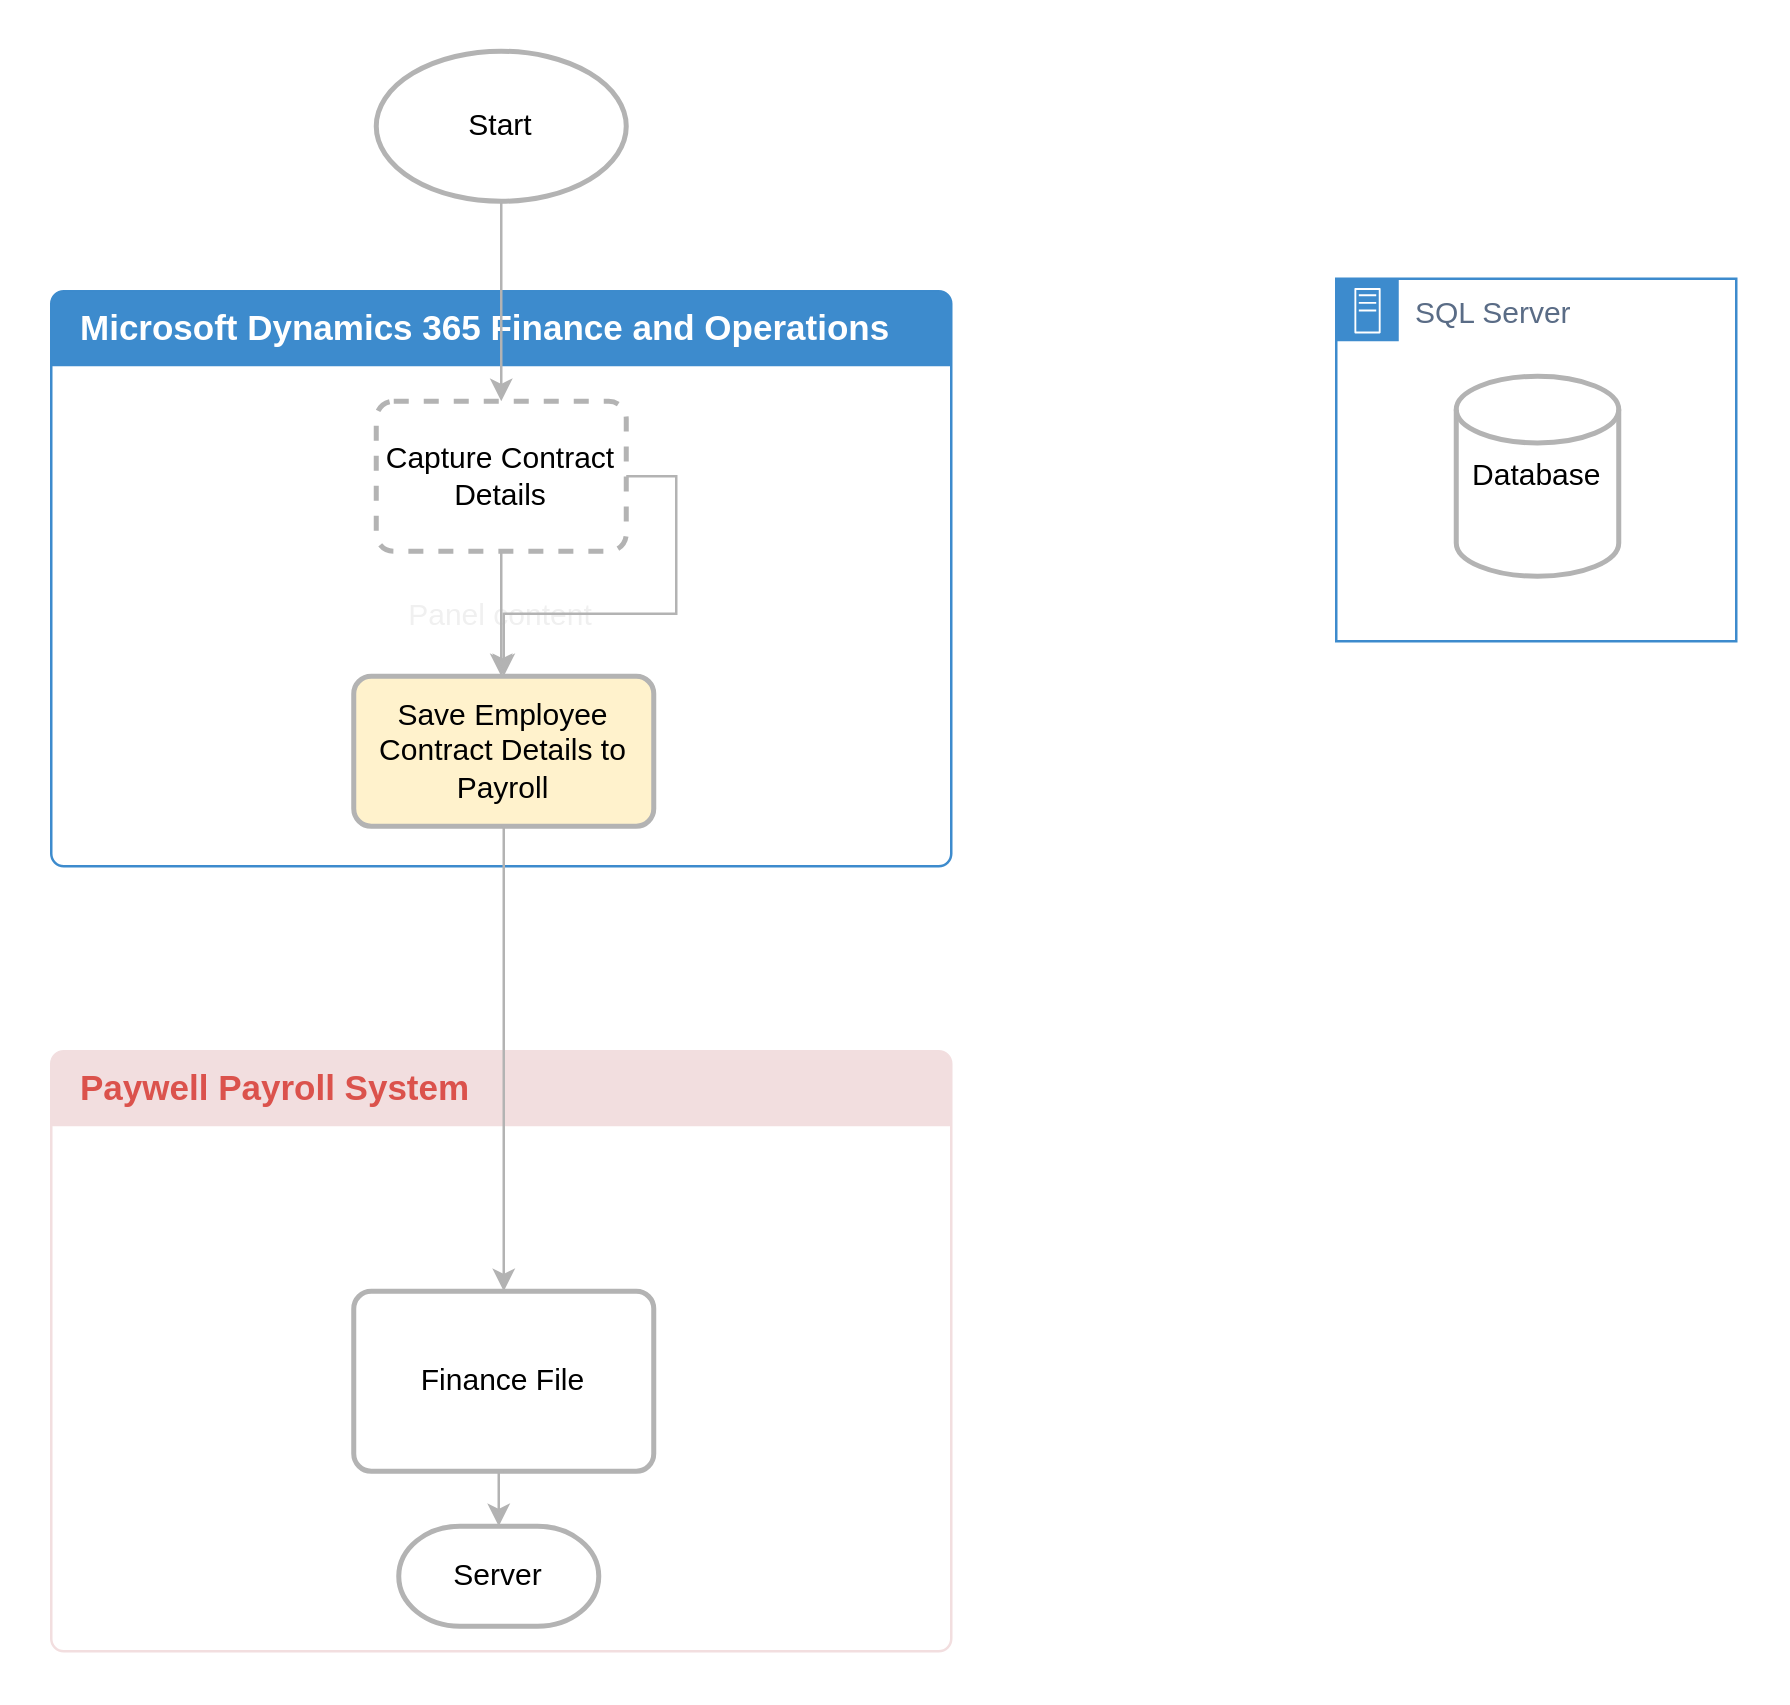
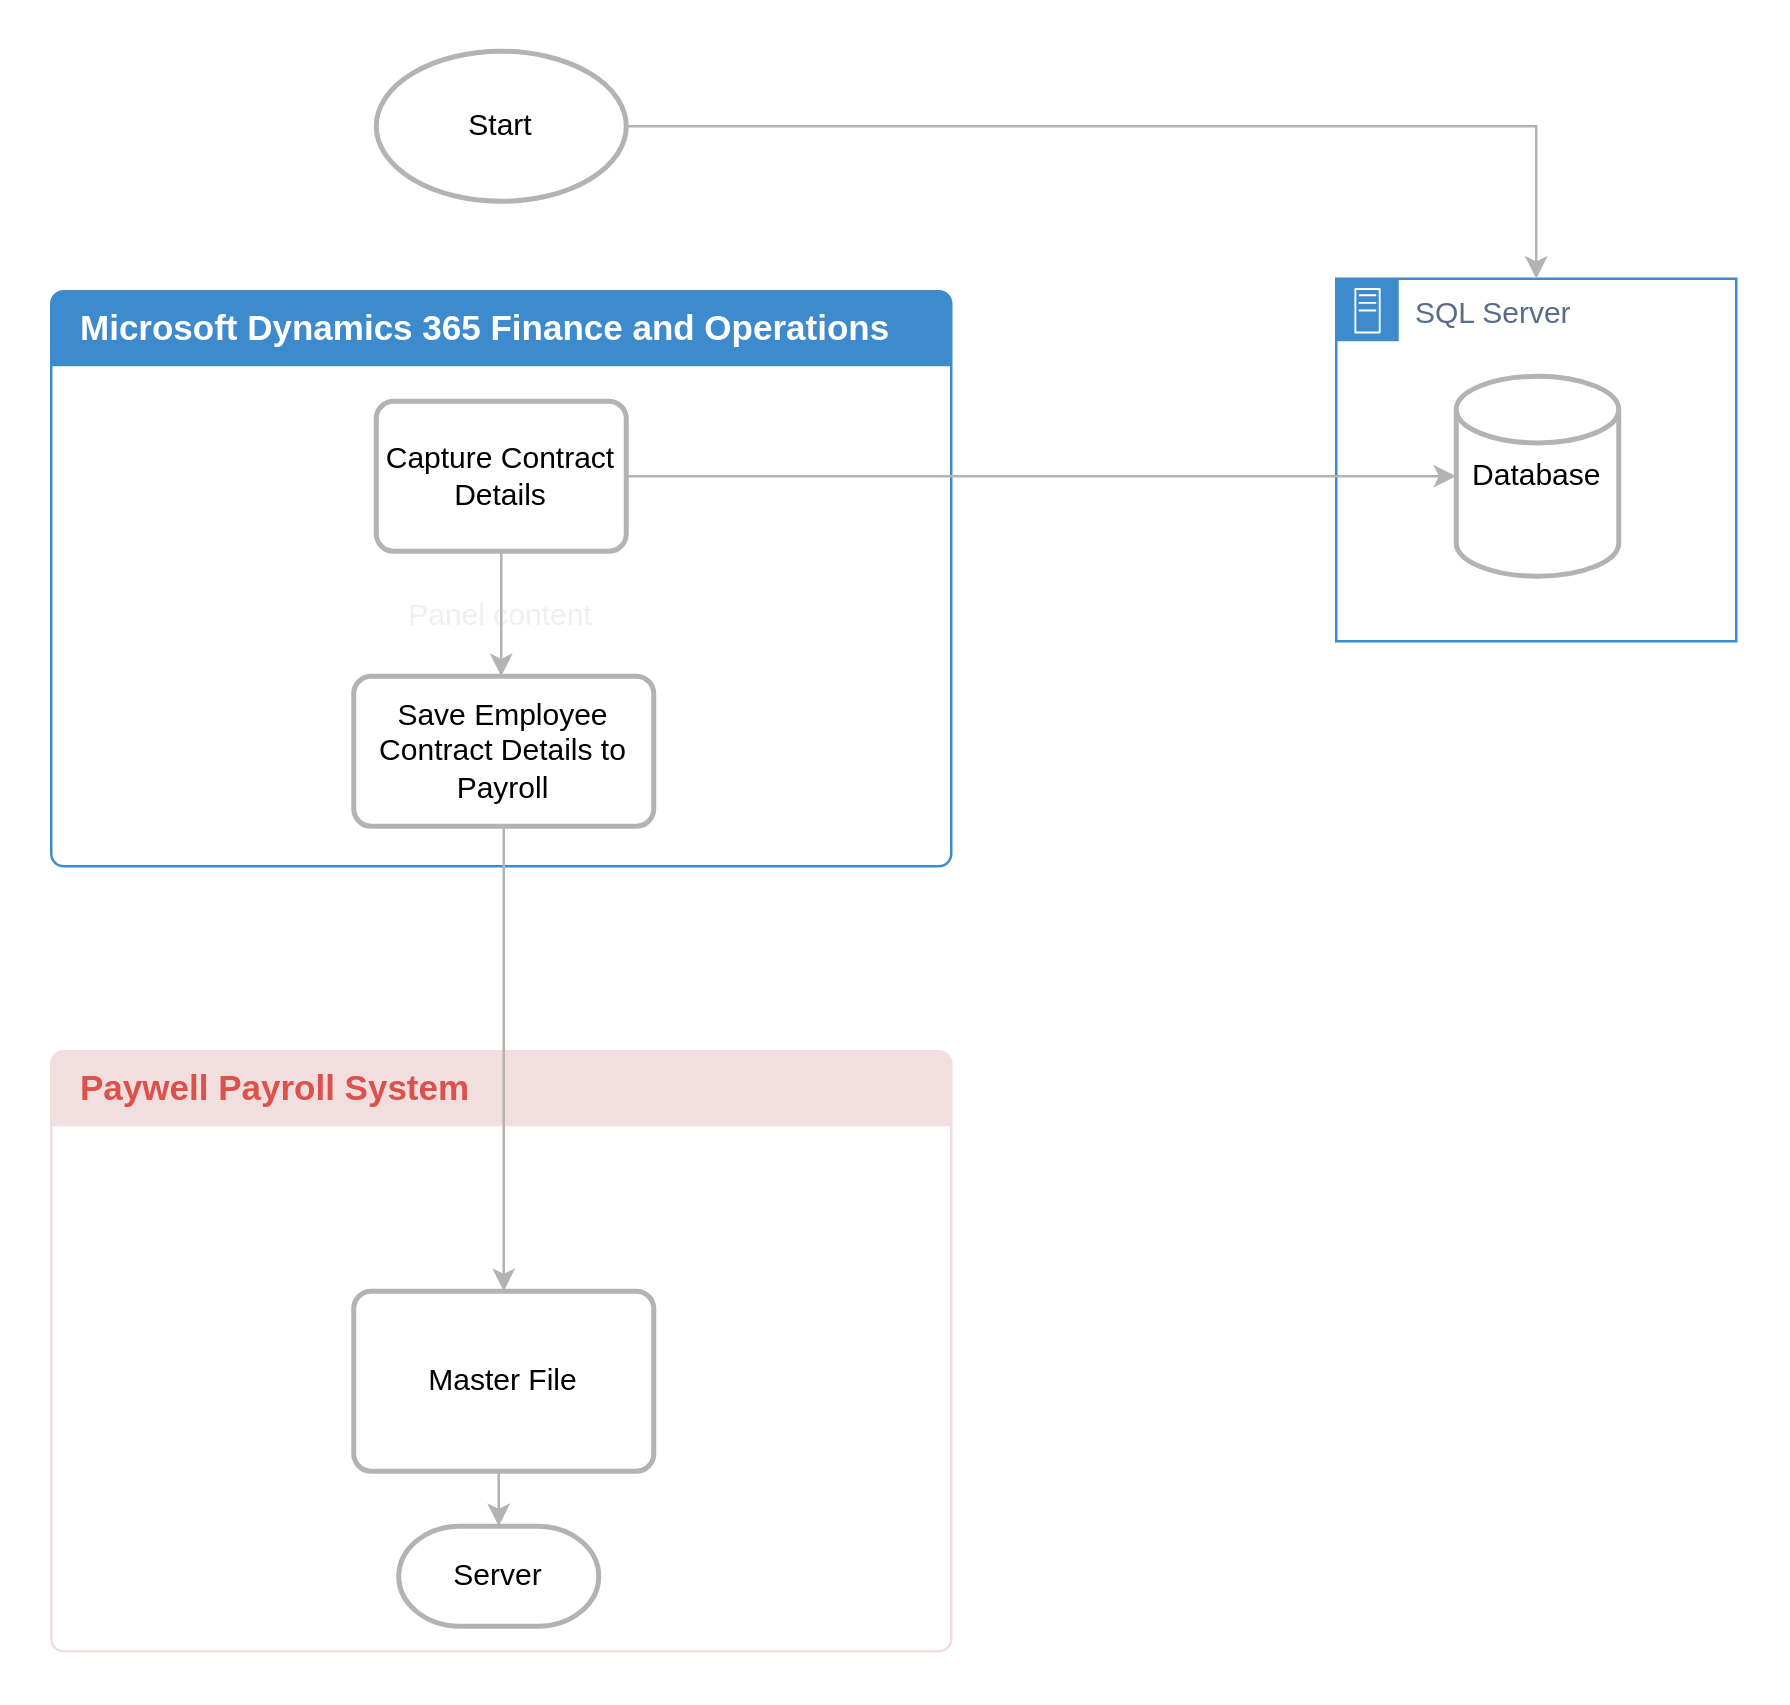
(501, 293) -> (1149, 126)
(501, 476) -> (501, 476)
(661, 614) -> (1056, 476)
(504, 751) -> (504, 751)
(504, 1381) -> (504, 1381)
